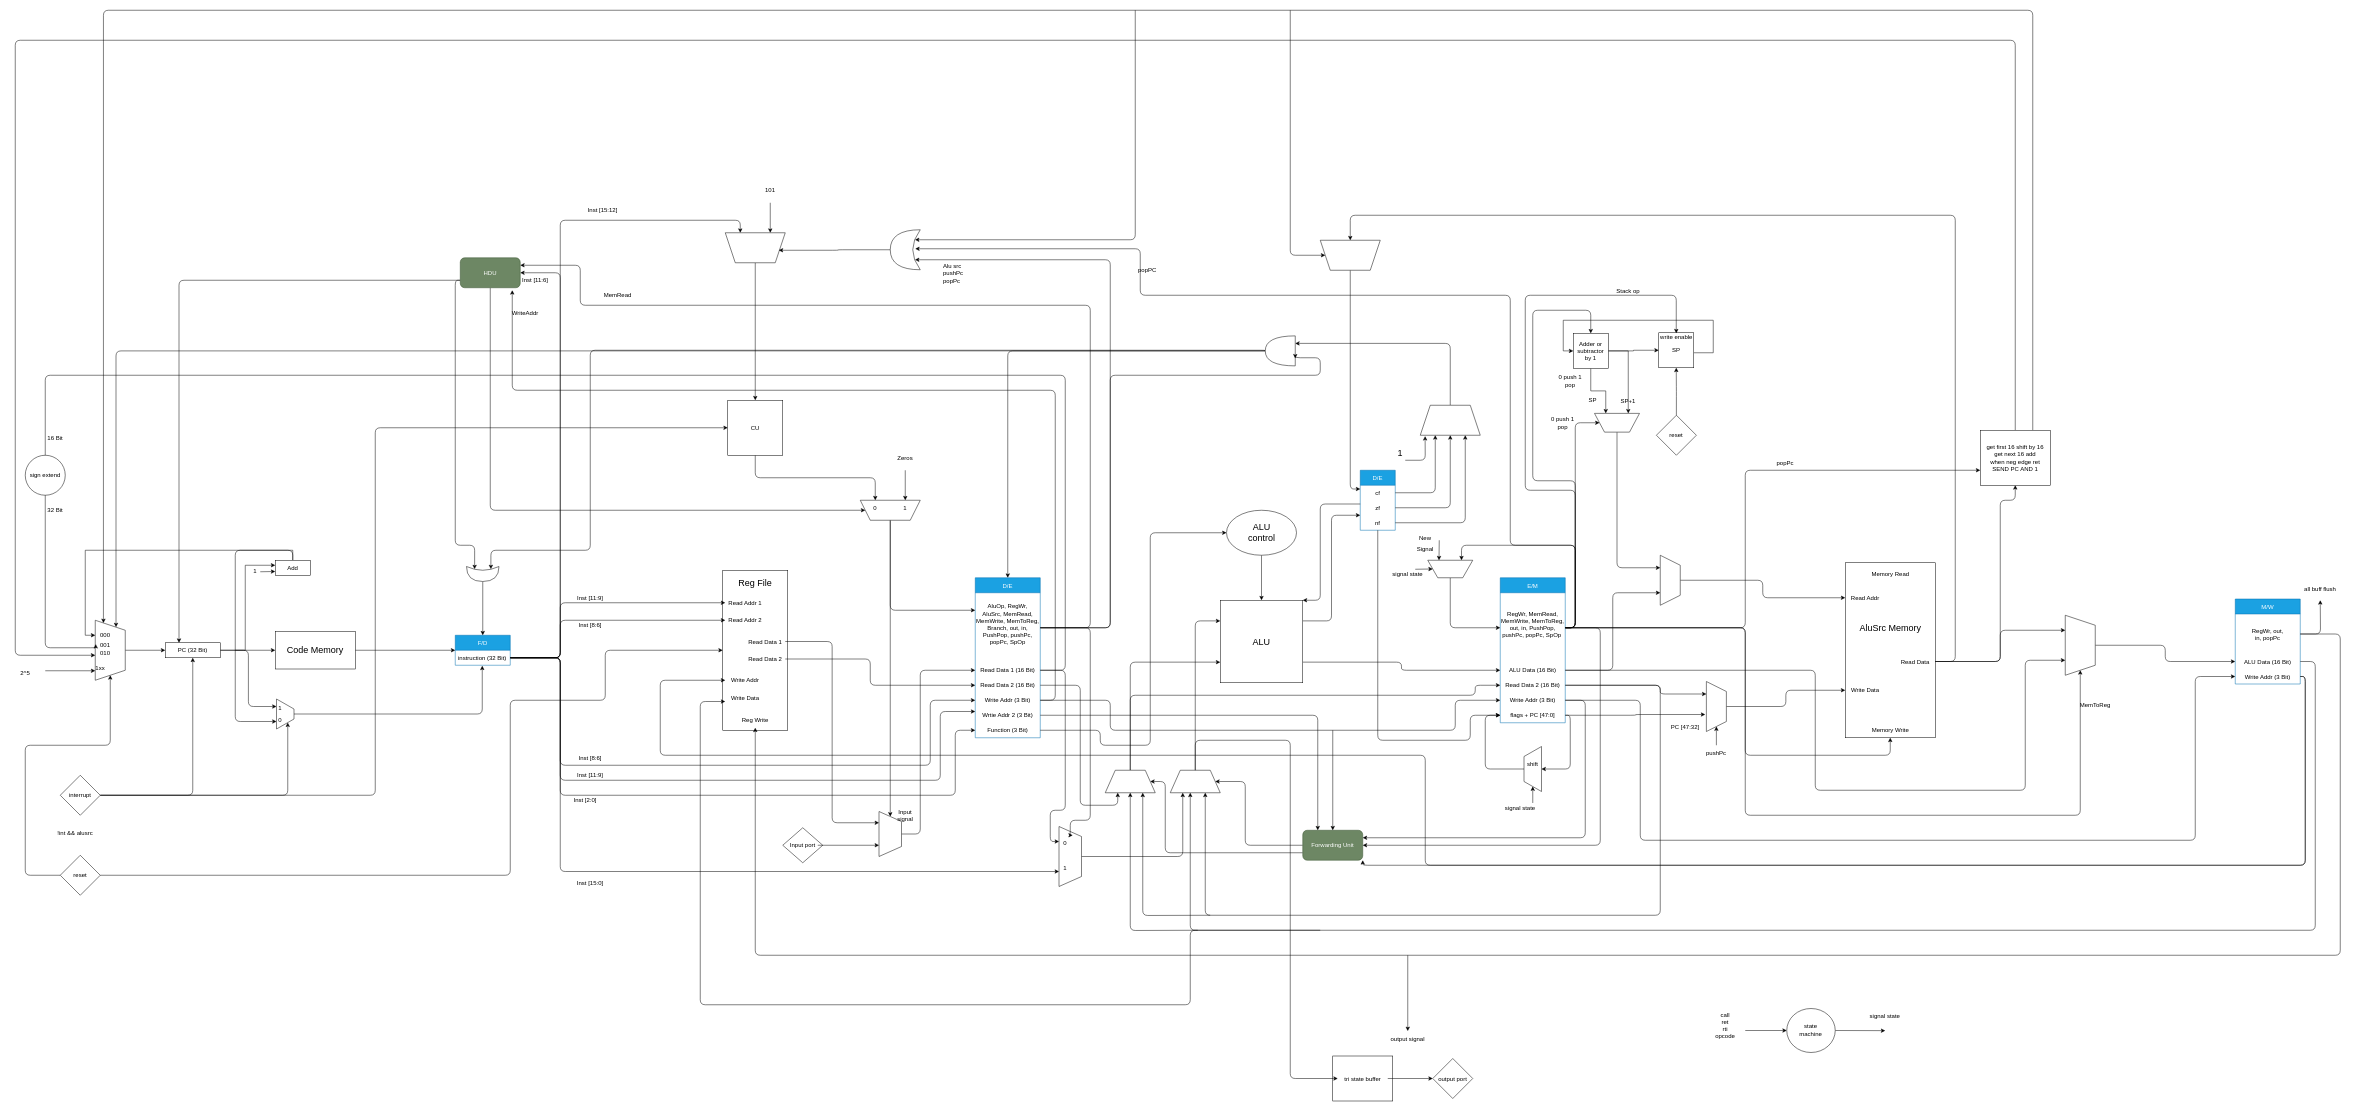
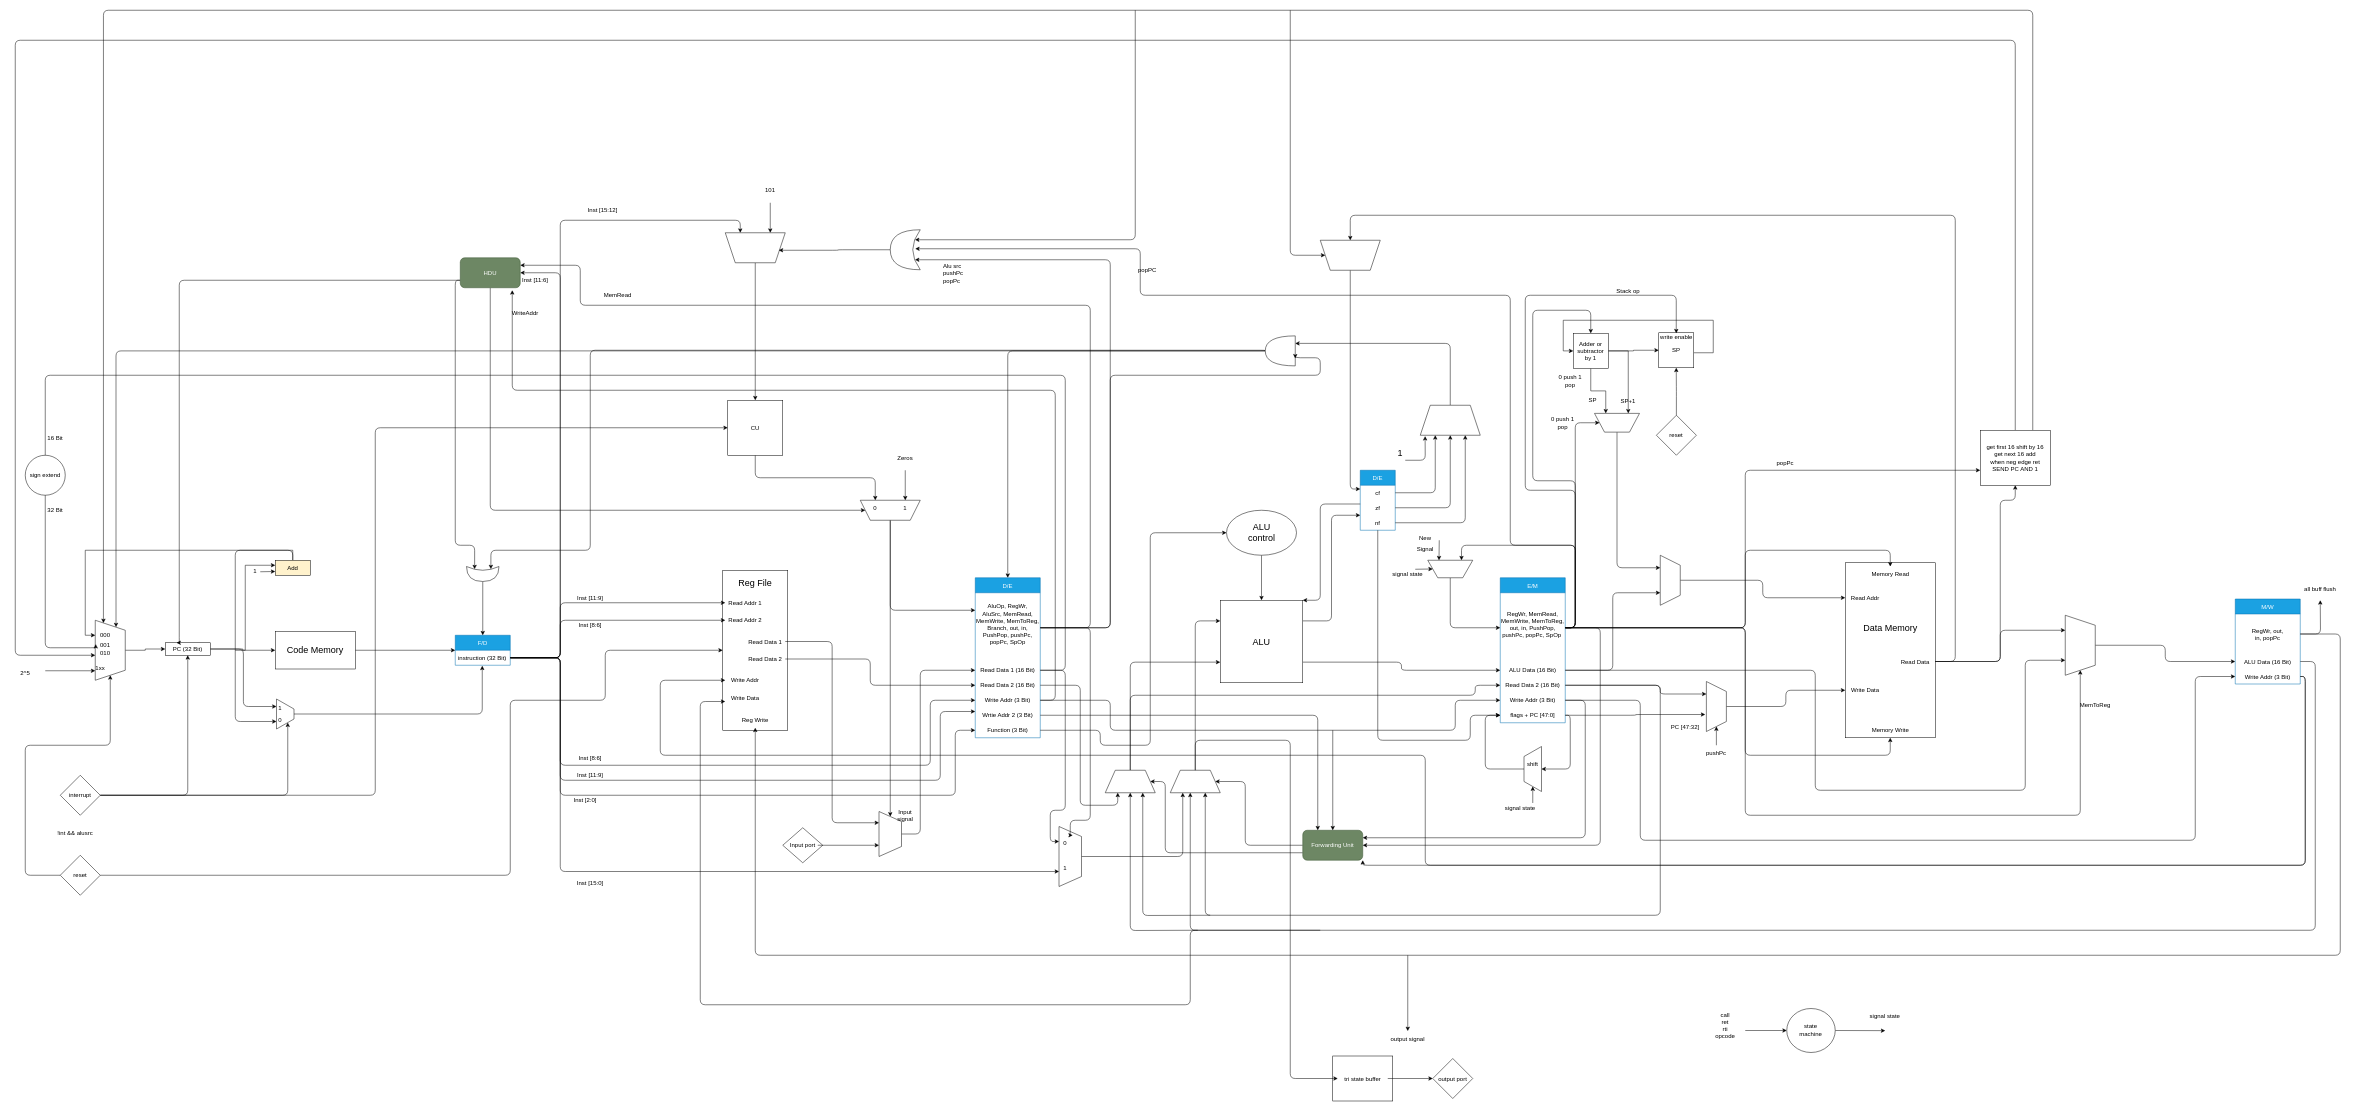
none -> (1890, 562)
(293, 568) -> (293, 568)
(1891, 628) -> (1891, 628)
(193, 650) -> (188, 649)
